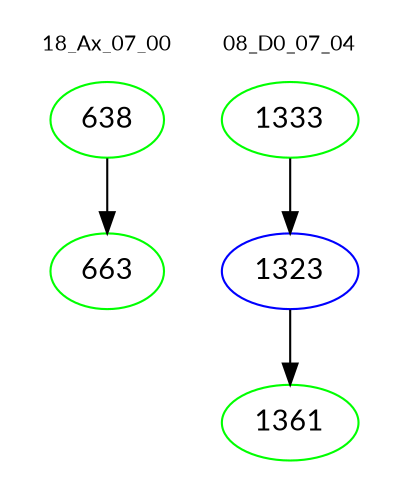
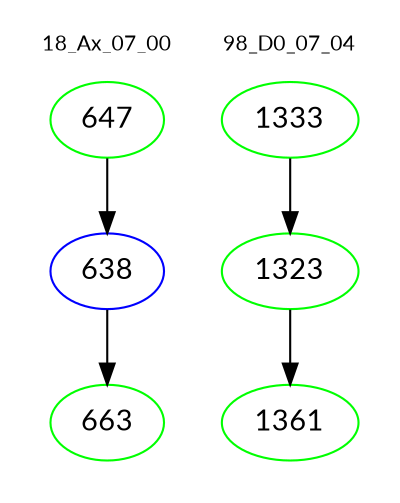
(290, 45) -> (290, 45)
none -> (107, 120)
(107, 120) -> (107, 271)
(290, 271) -> (290, 271)
